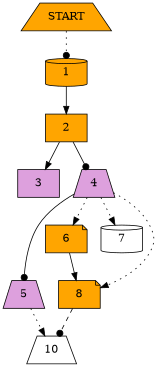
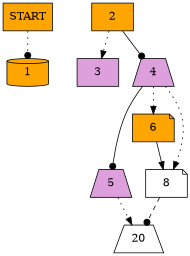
(66, 17) -> (28, 17)
(66, 96) -> none
(54, 152) -> (106, 41)
(122, 239) -> none
(79, 294) -> (166, 183)
(52, 350) -> (139, 239)
